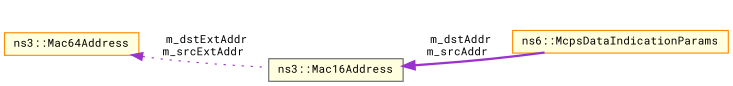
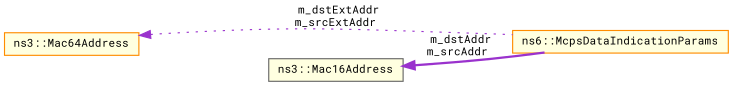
(205, 63) -> (332, 29)
